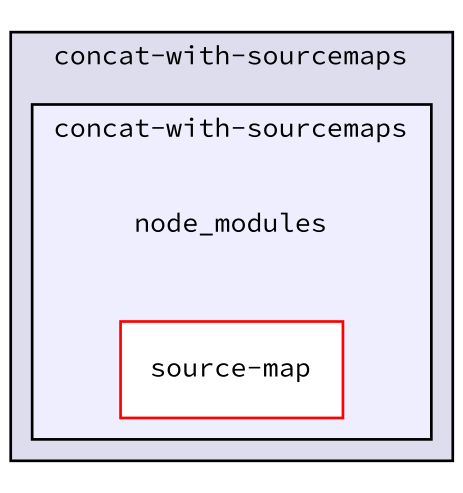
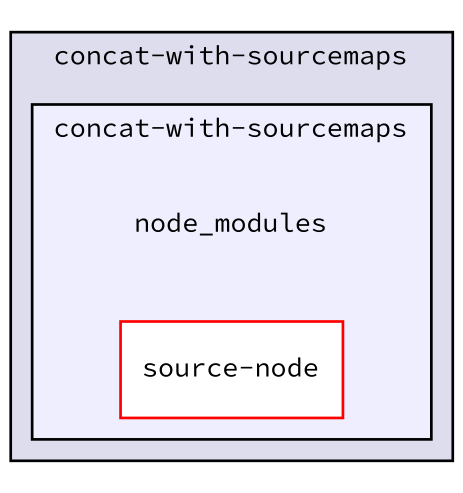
(232, 370) -> (232, 370)
